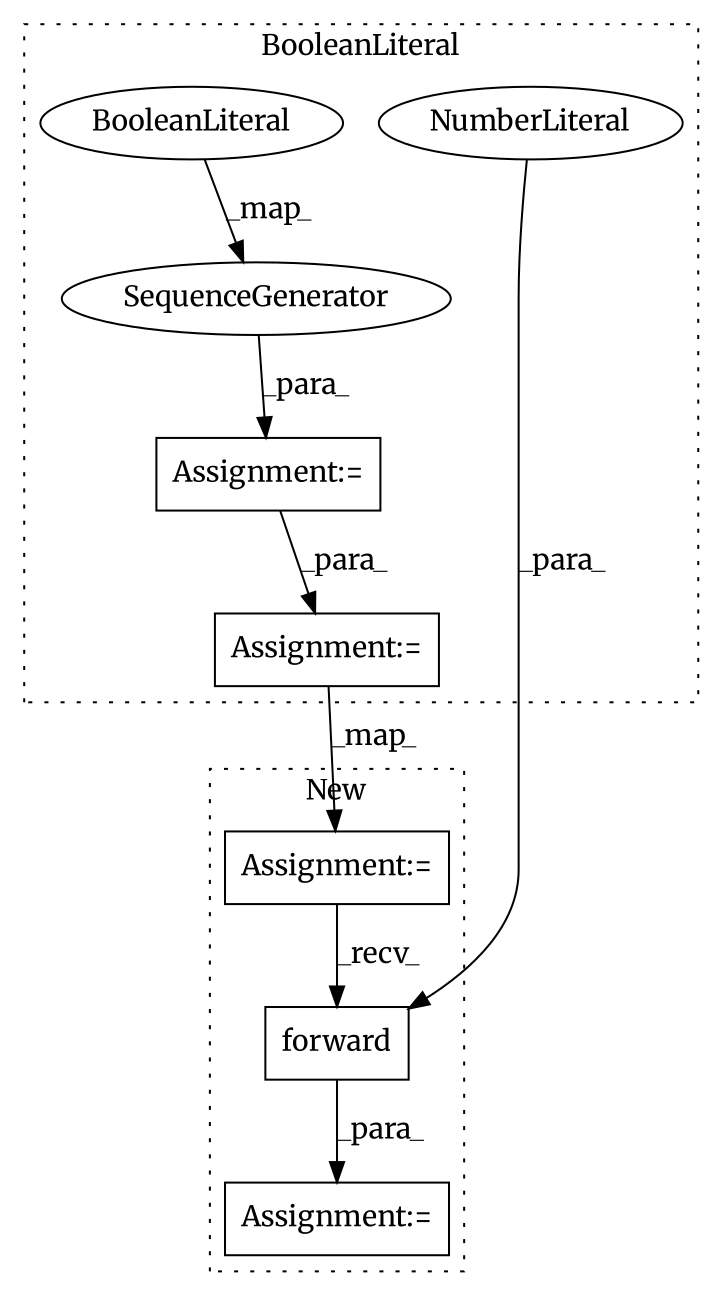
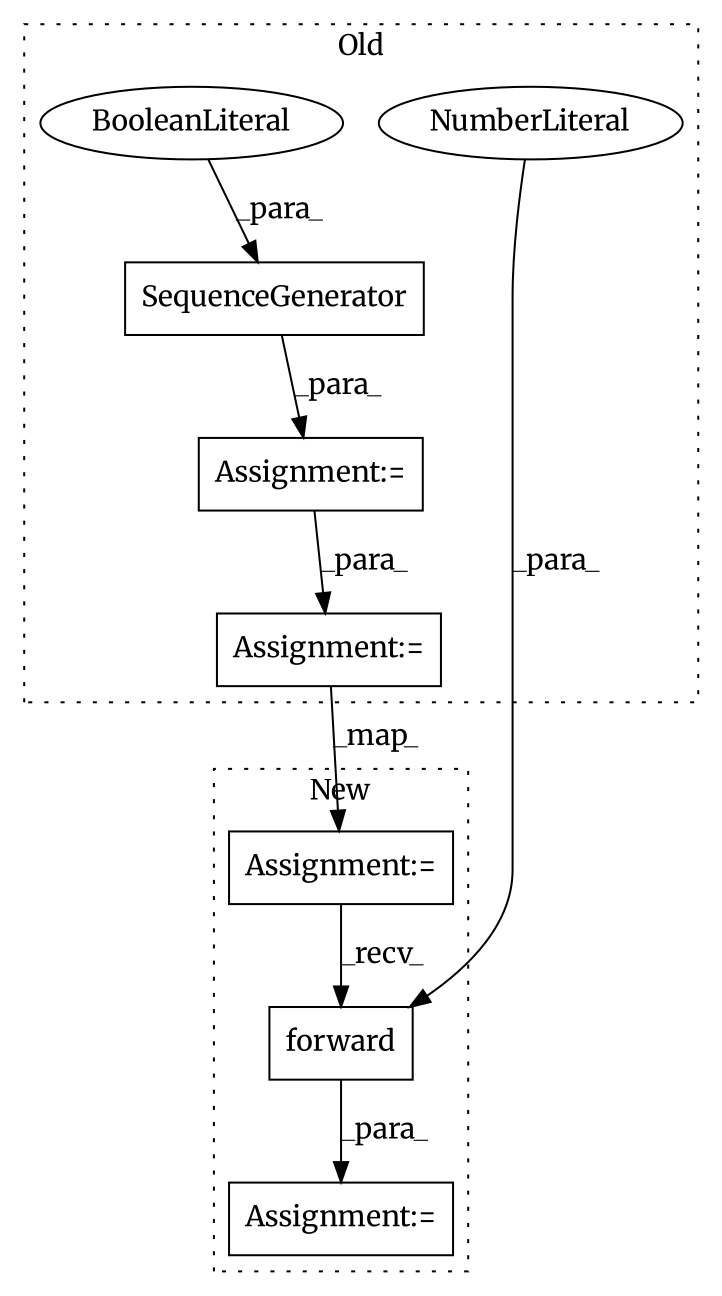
(361, 47) -> (361, 47)
(269, 211) -> (280, 211)
(256, 299) -> (274, 299)
